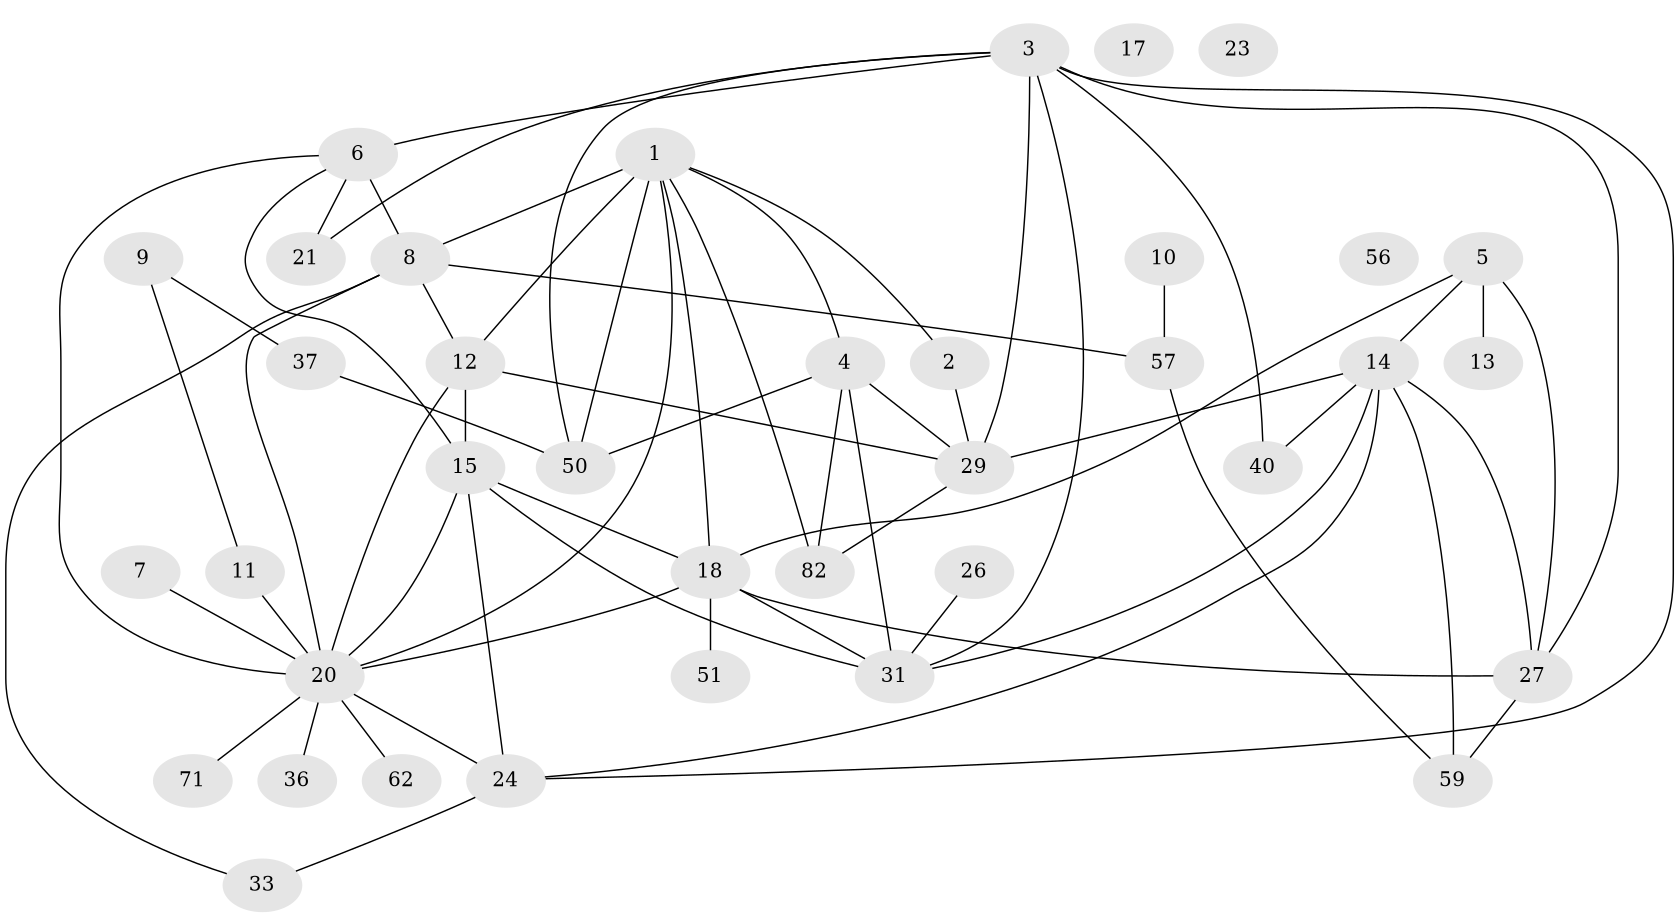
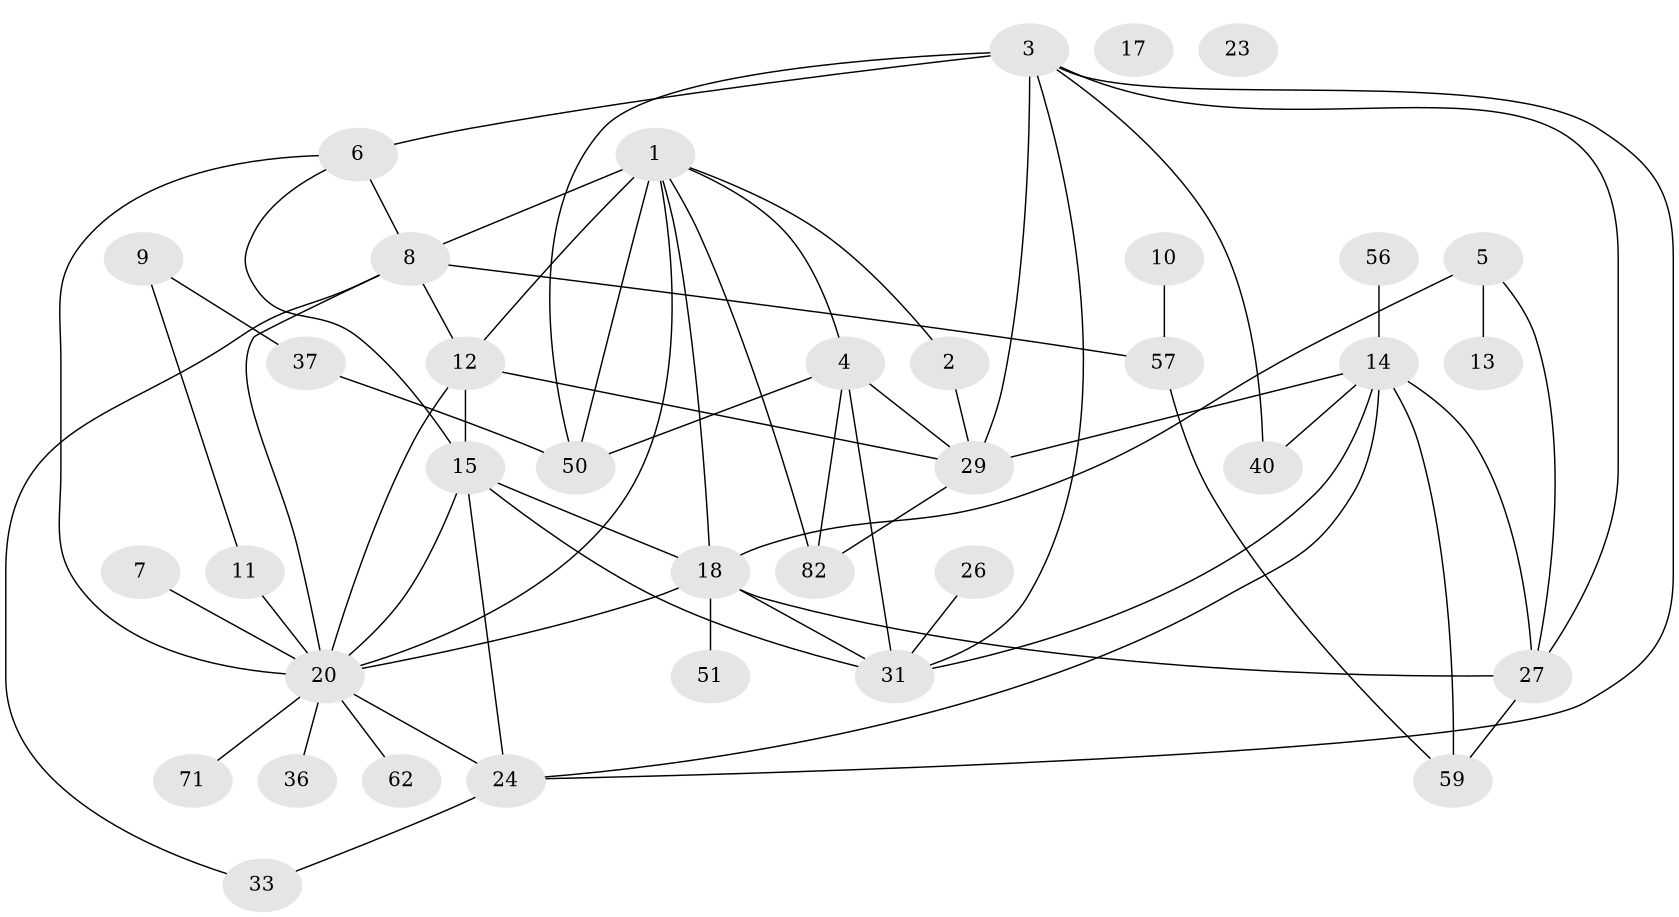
(306, 259) -> none
(1431, 311) -> (1379, 301)
